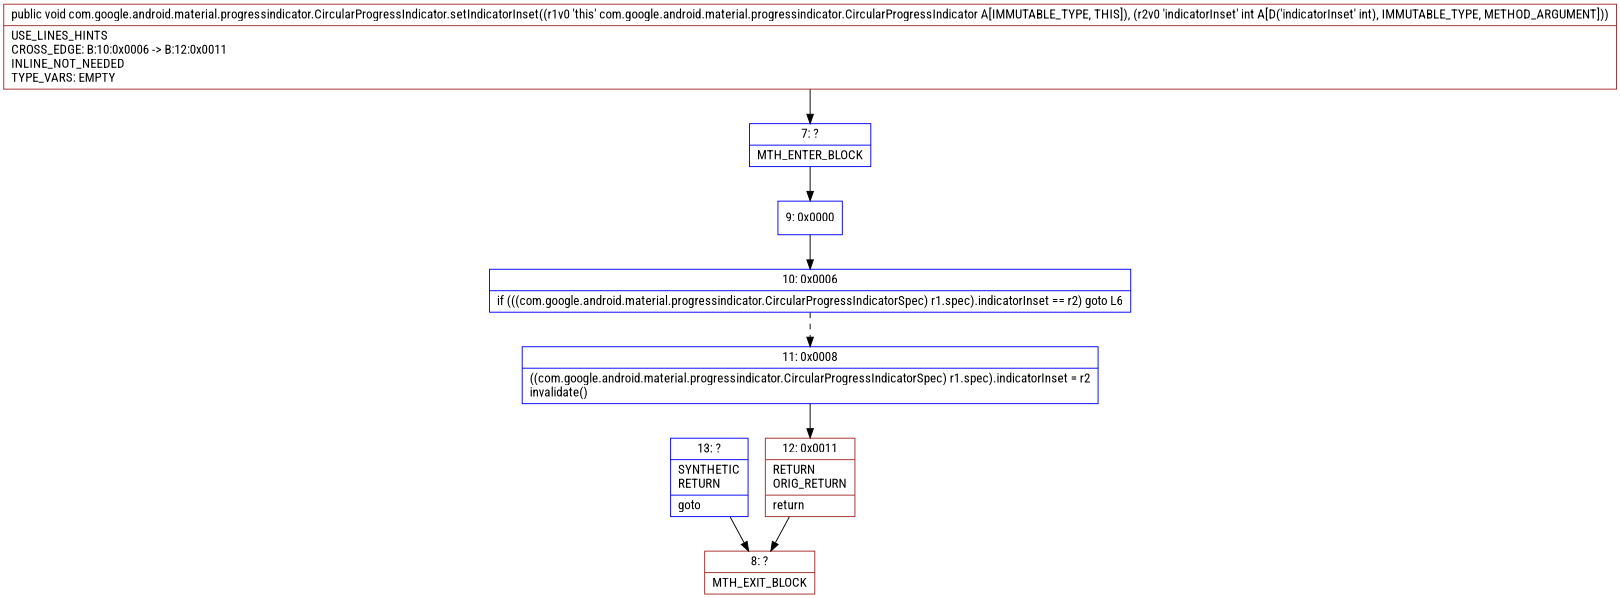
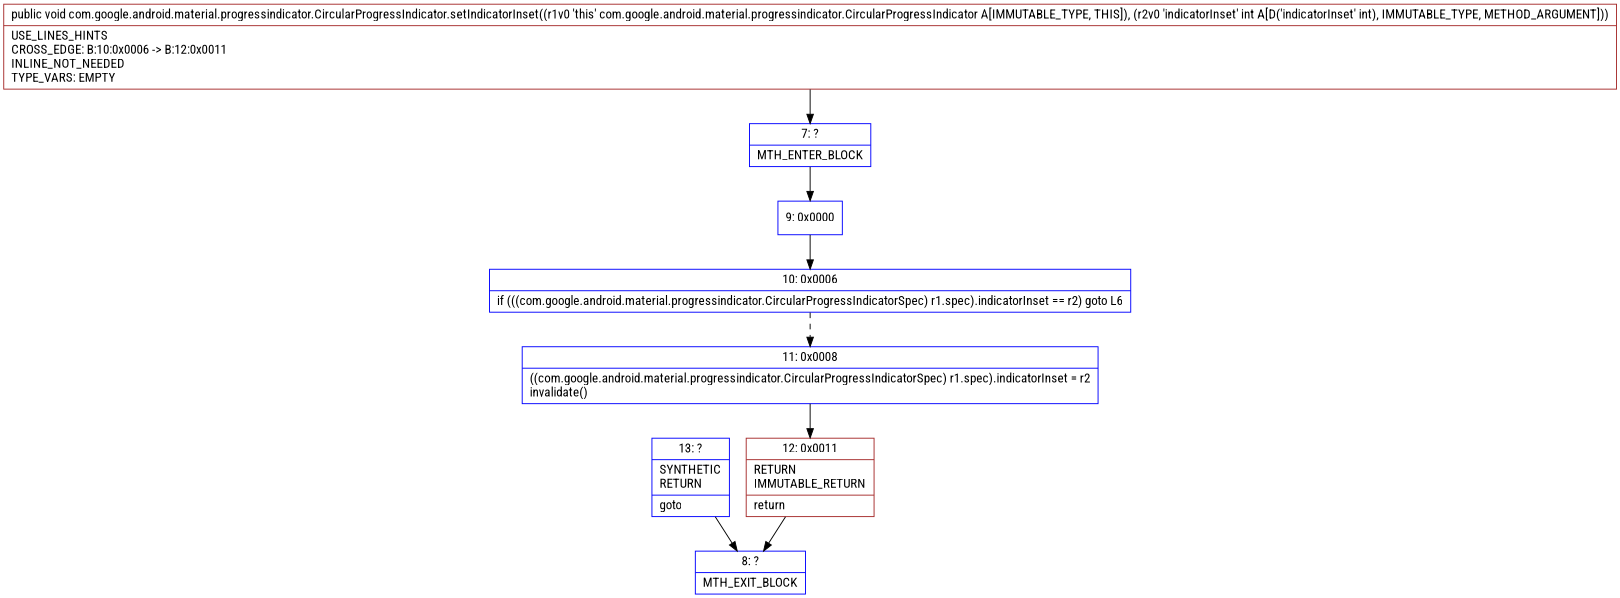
(810, 484) -> (810, 484)
(760, 573) -> (750, 573)
